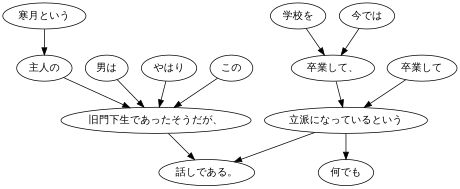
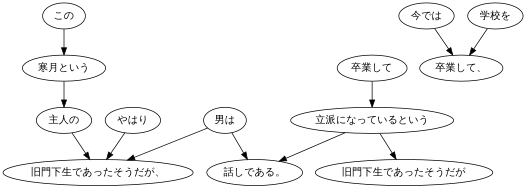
(199, 91) -> (64, 38)
(339, 91) -> none
(179, 144) -> (238, 143)
(346, 173) -> (404, 173)
